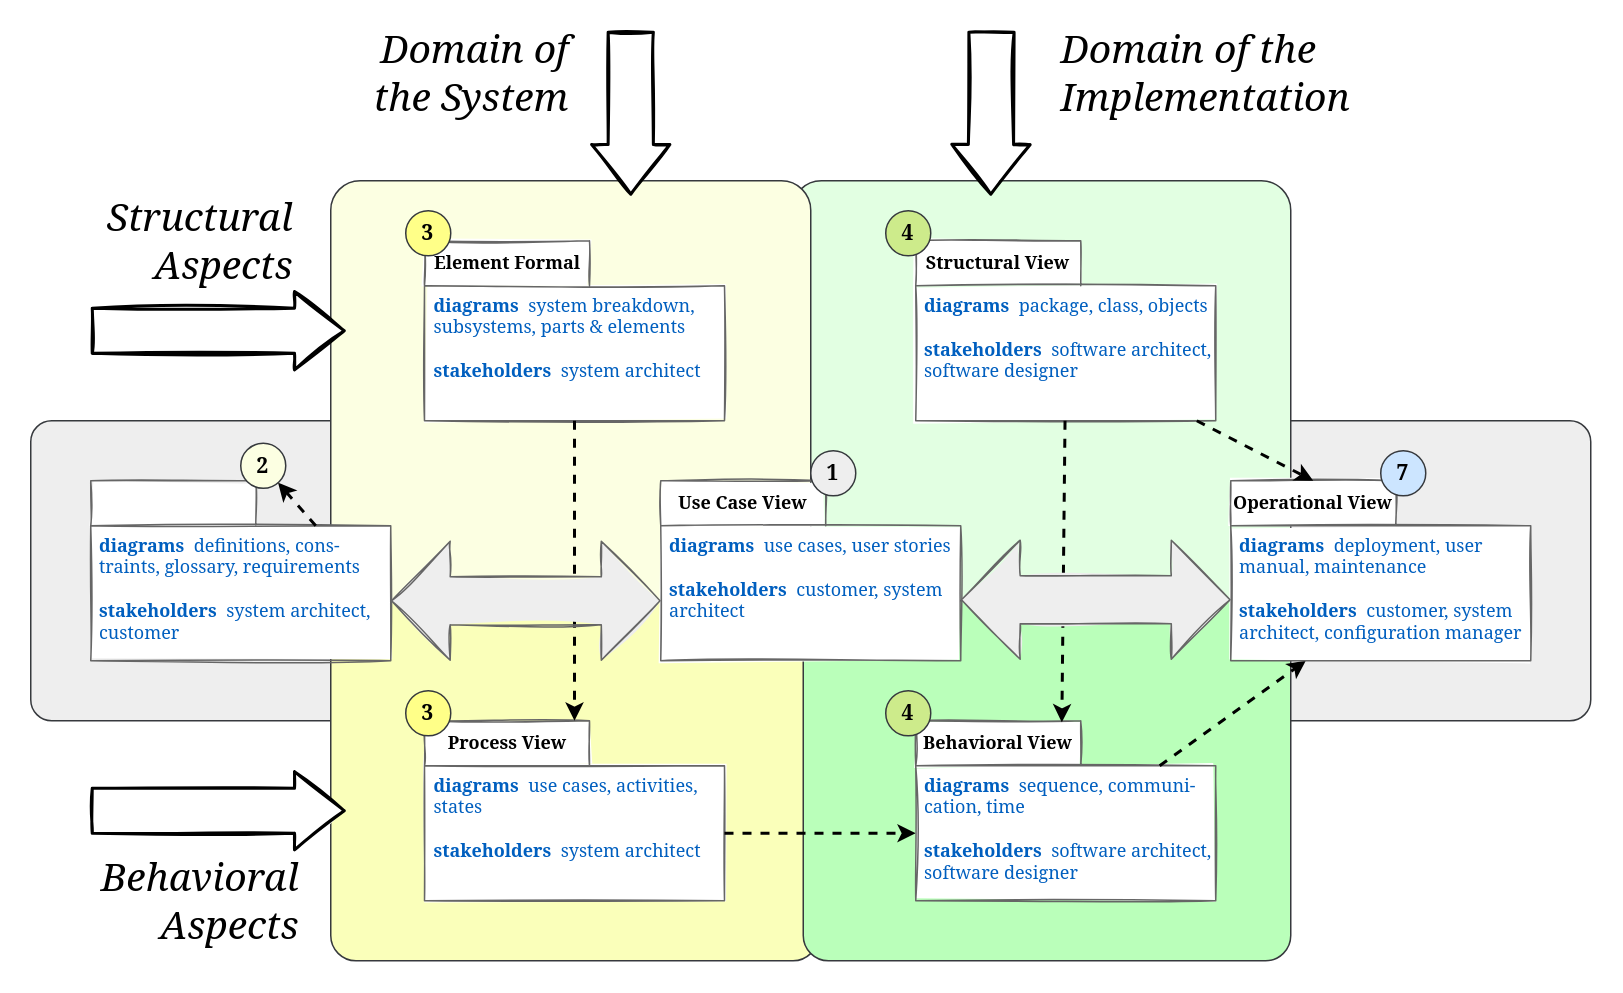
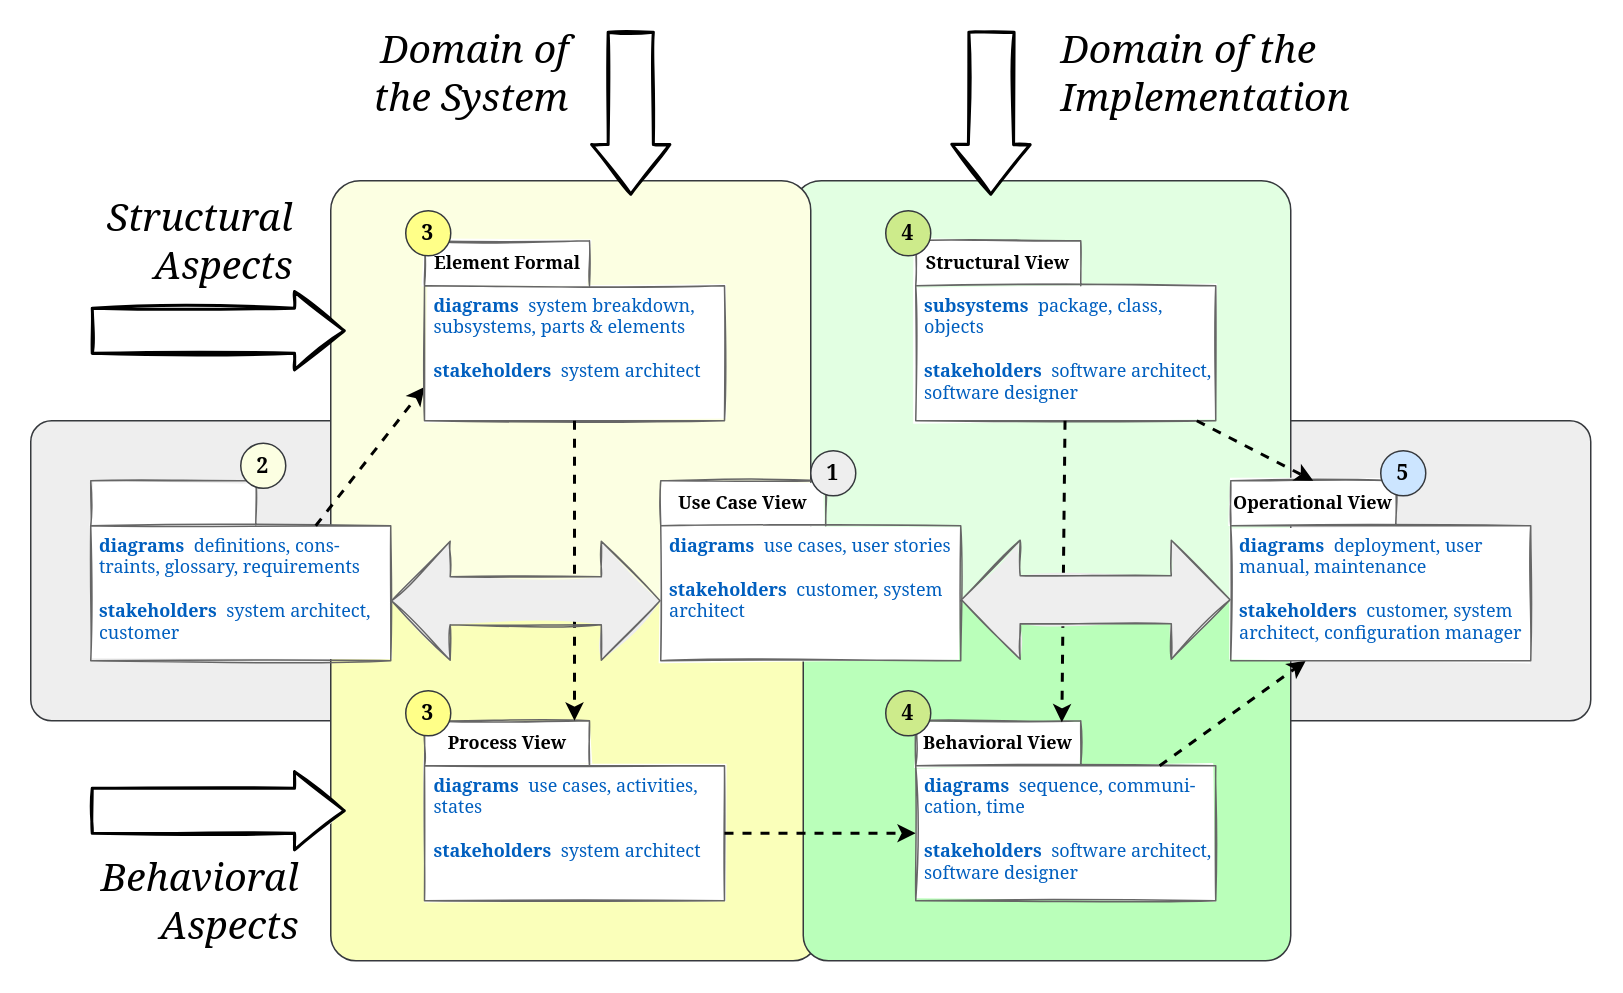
(1070, 339) -> (1070, 339)
(1403, 473) -> (1403, 473)
(300, 508) -> (367, 460)
